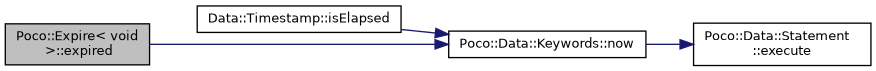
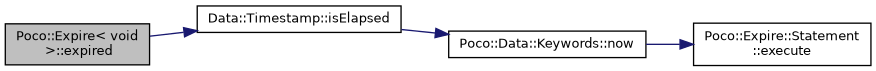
(292, 44) -> (167, 34)
(782, 44) -> (782, 44)
